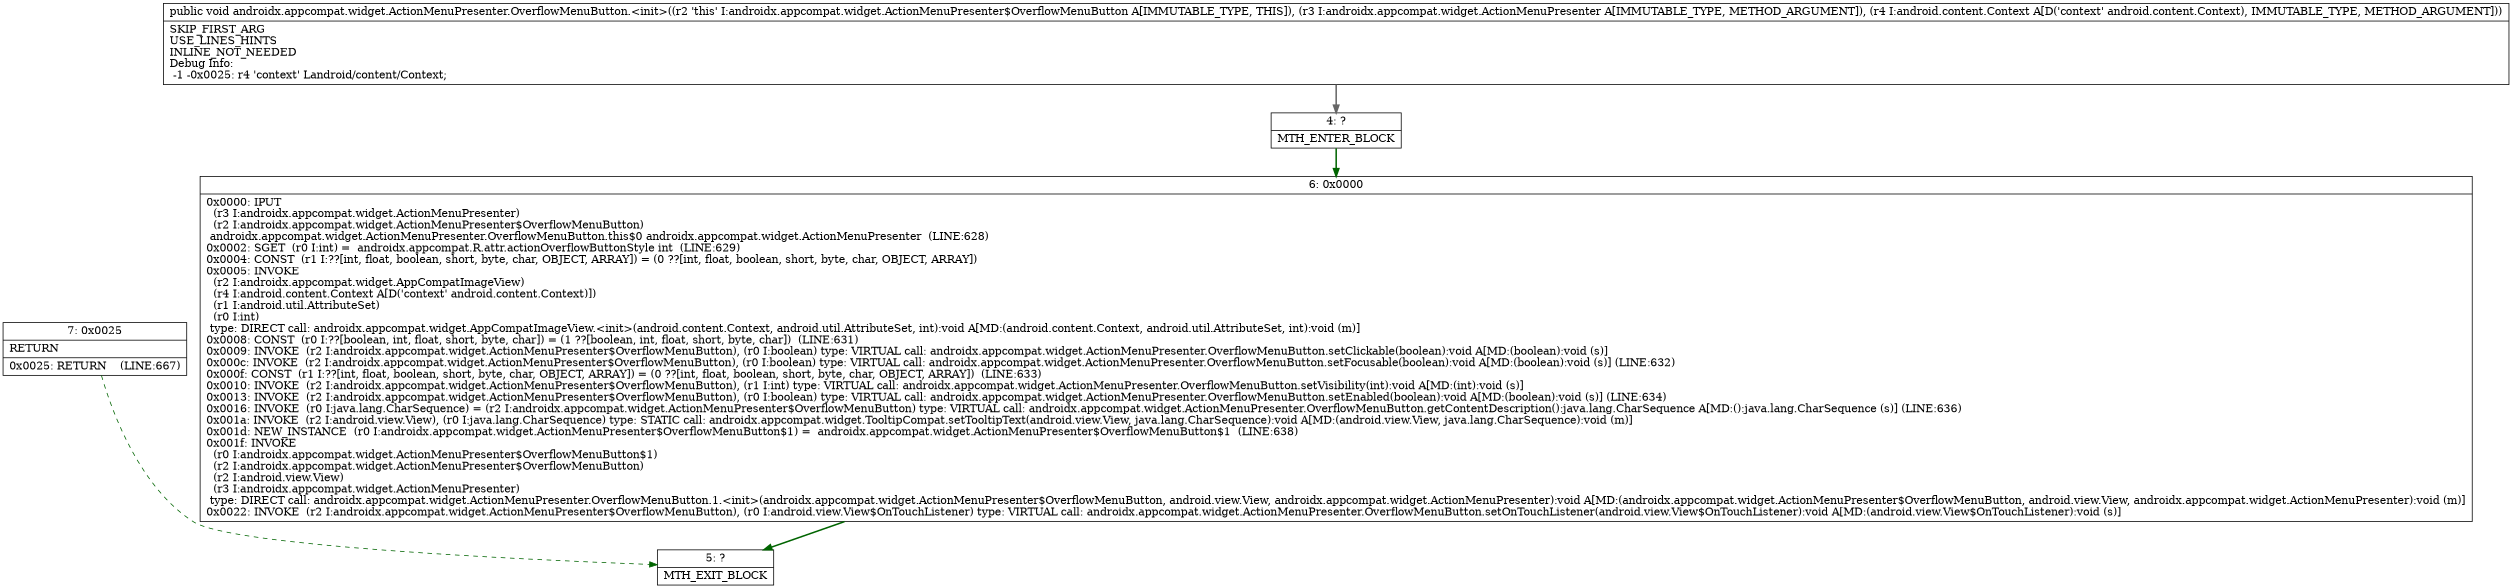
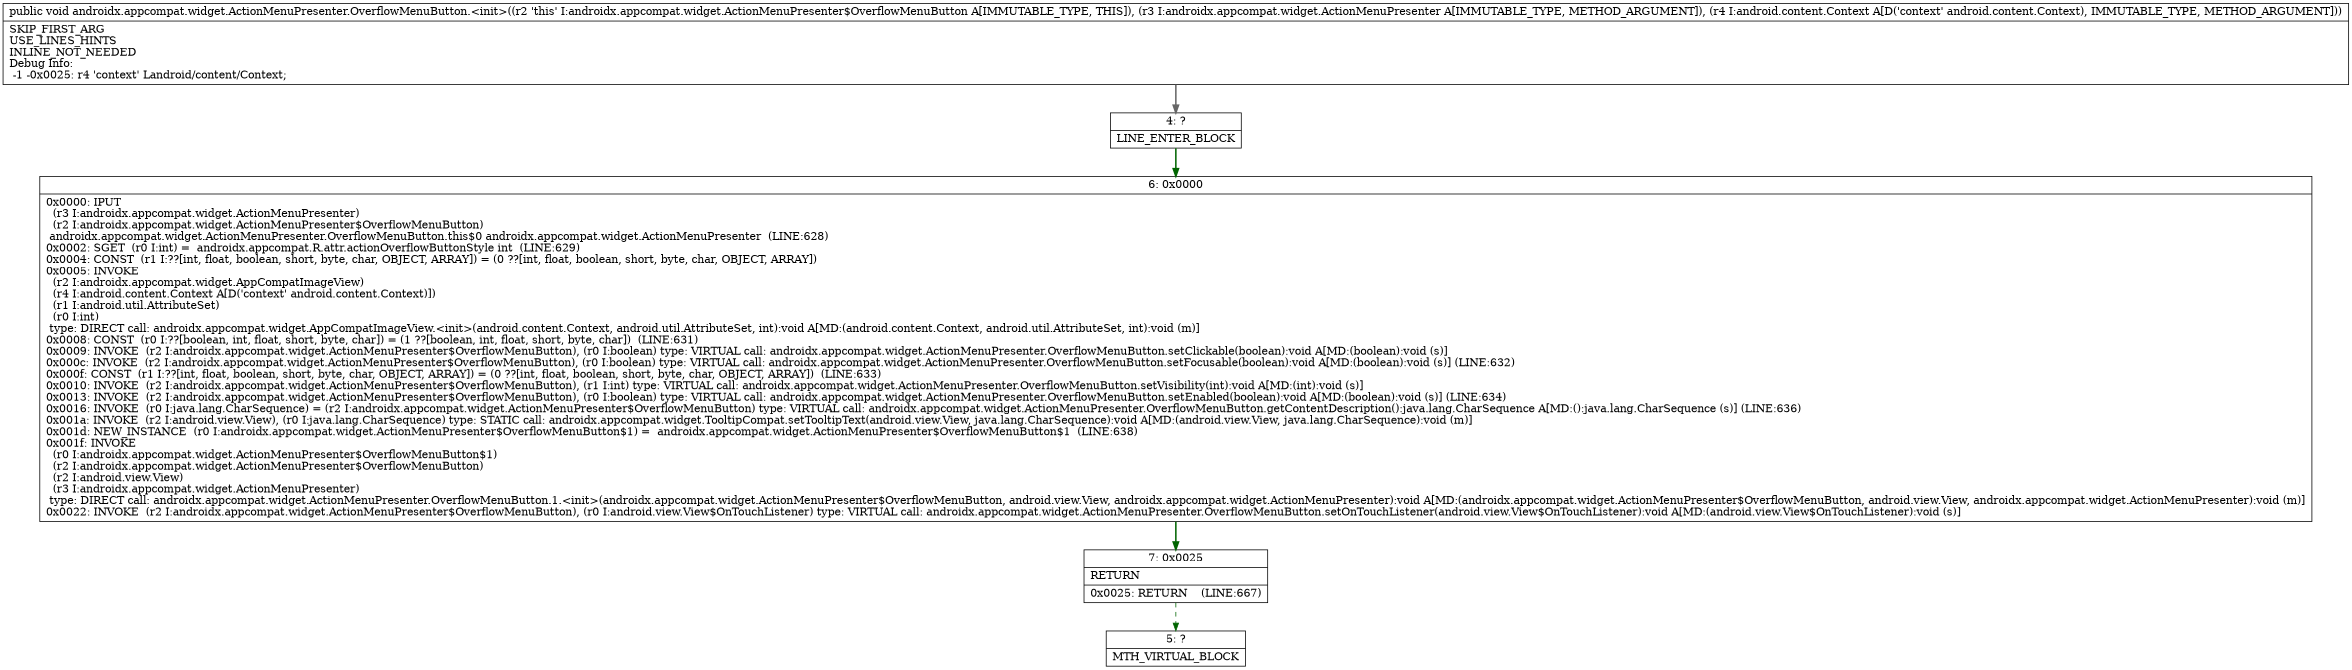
(1336, 139) -> (1176, 139)
(808, 534) -> (1176, 532)
(716, 576) -> (1176, 657)
